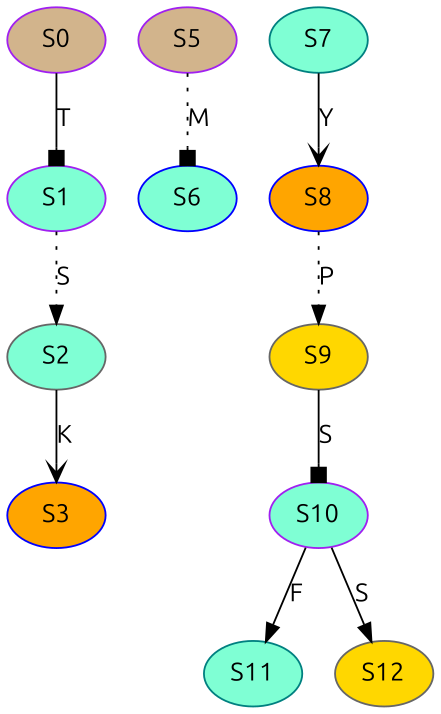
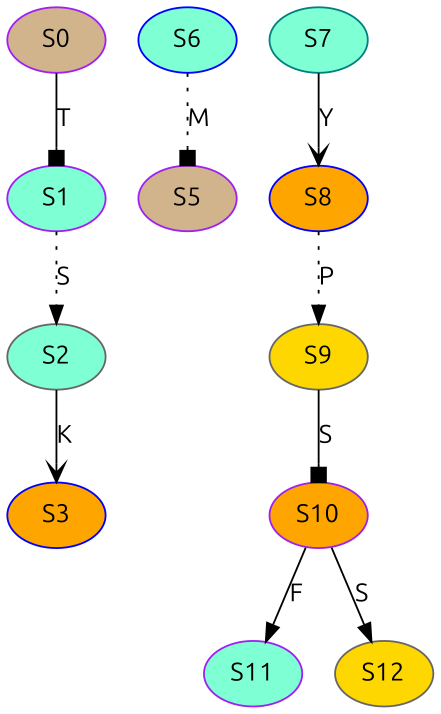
(188, 110) -> (188, 110)
(319, 515) -> (319, 515)
(253, 674) -> (253, 674)
